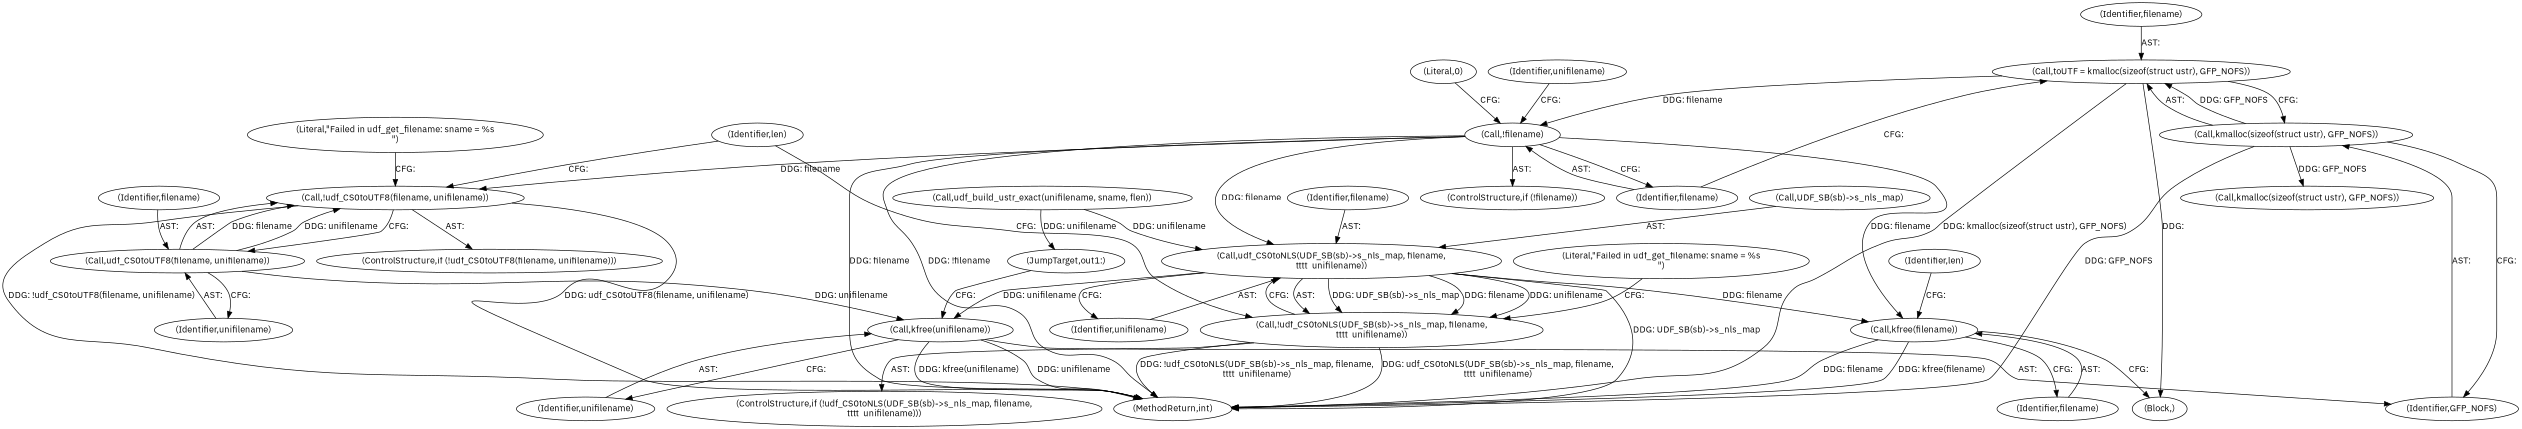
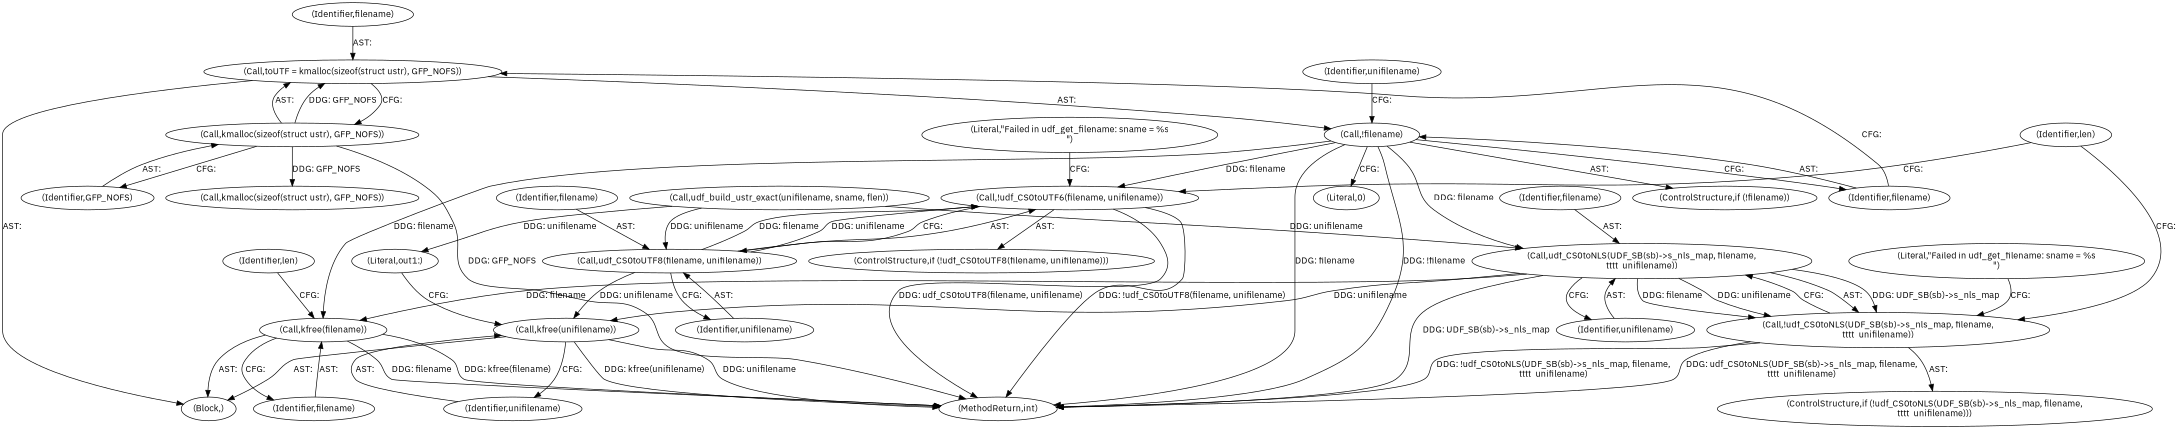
(1693, 100) -> (1068, 100)
(1475, 101) -> (1360, 163)
(395, 198) -> (1070, 198)
(1840, 198) -> none
none -> (675, 218)
(2174, 227) -> (13, 227)
(1066, 261) -> (395, 261)
(1688, 350) -> (357, 352)
(1734, 366) -> none
(2140, 369) -> (229, 369)
